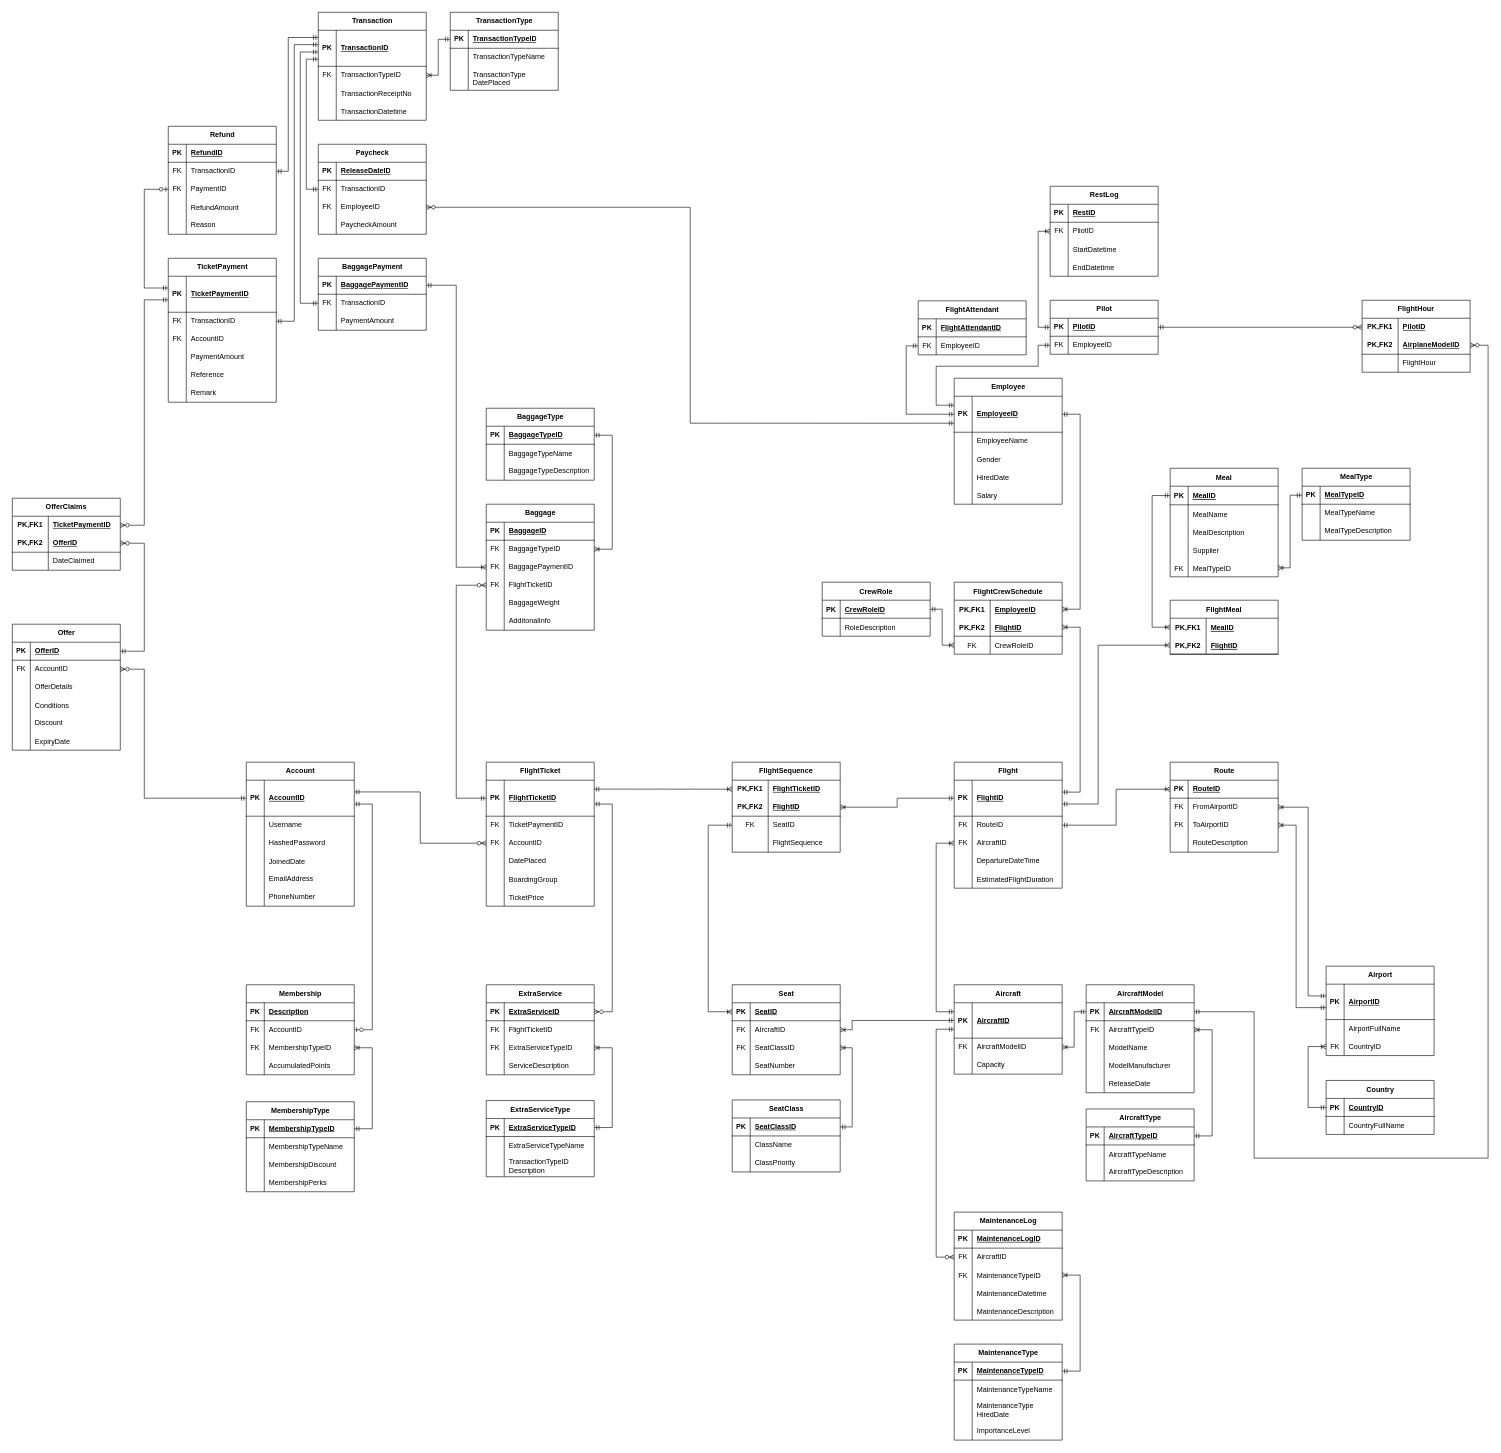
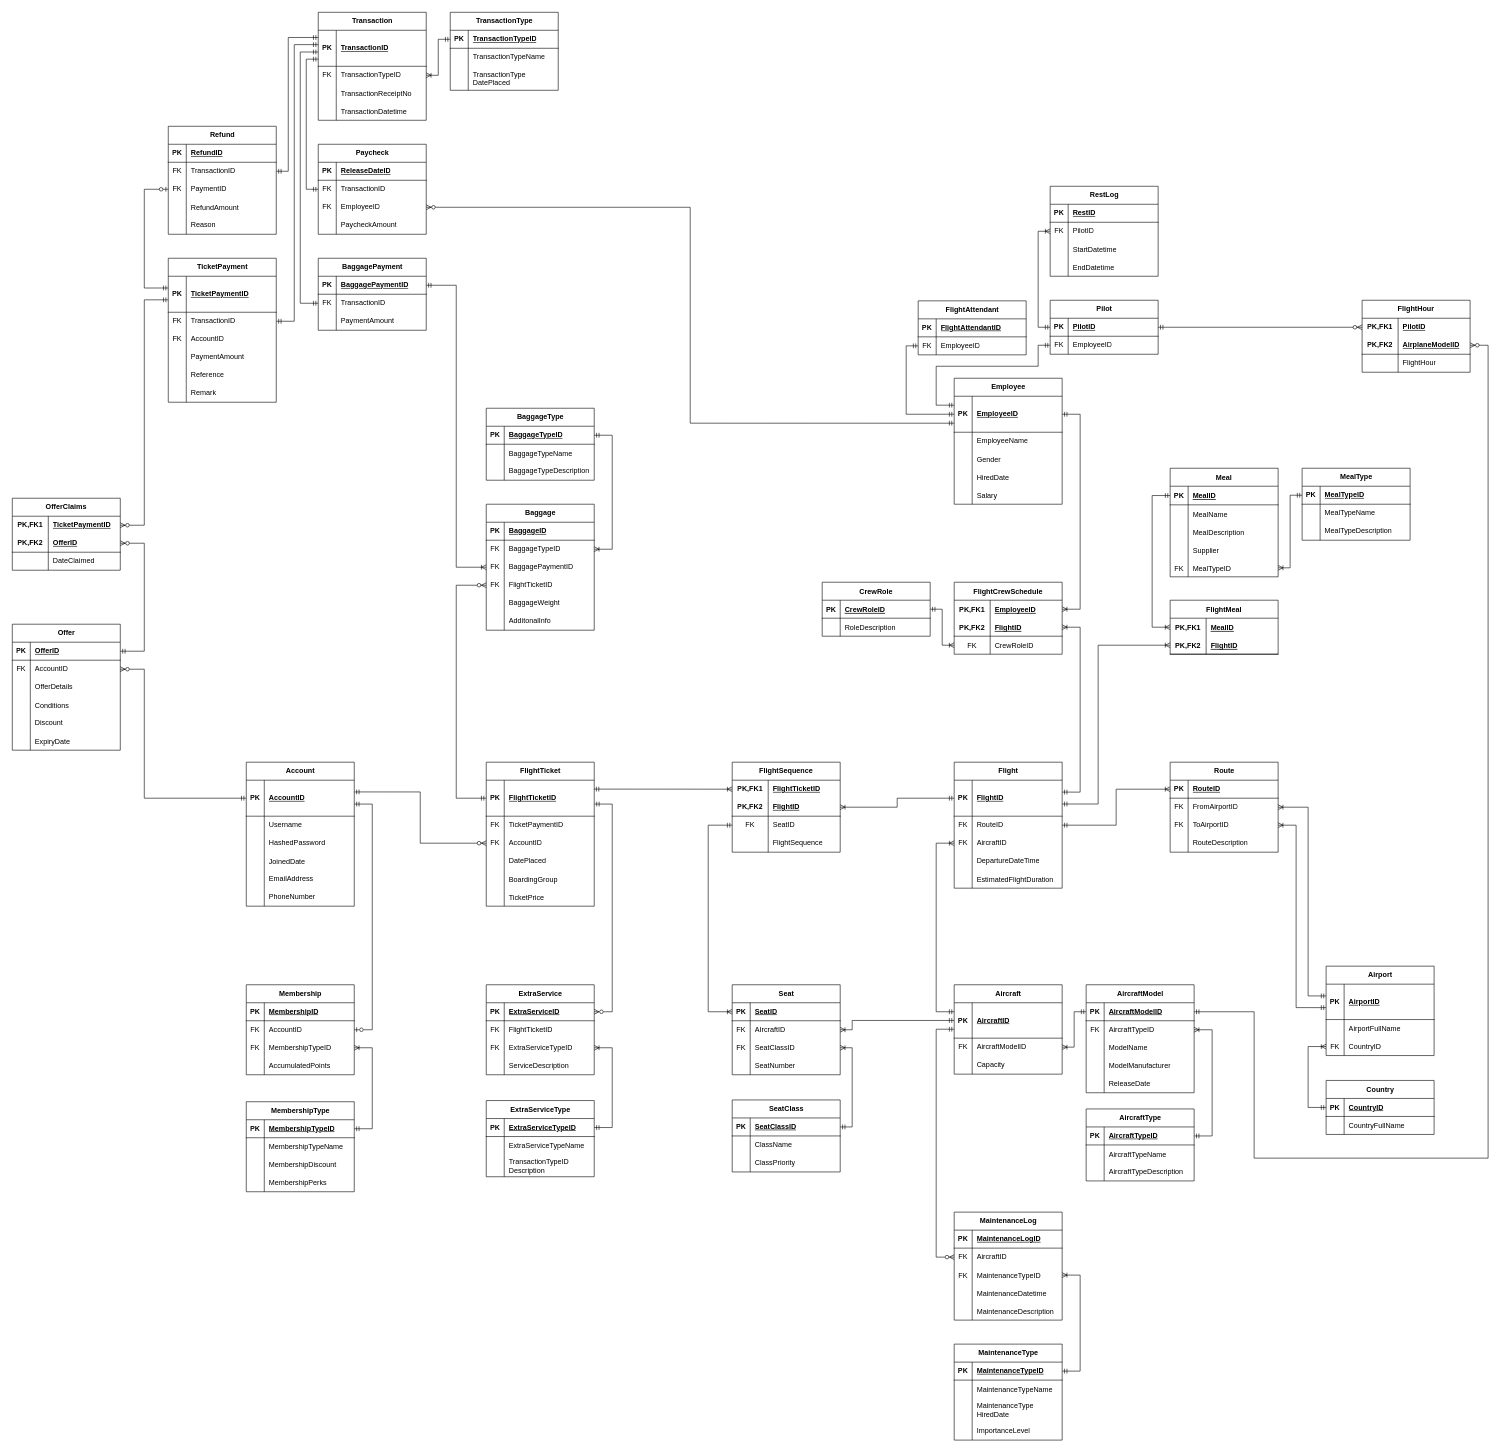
(289, 1012) -> (292, 1012)
